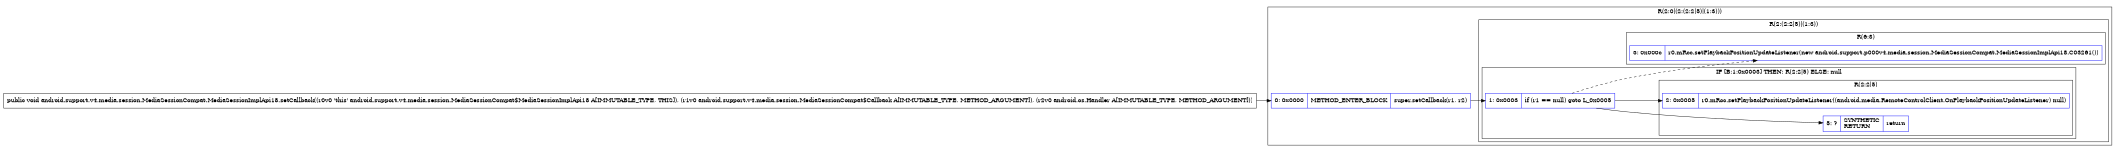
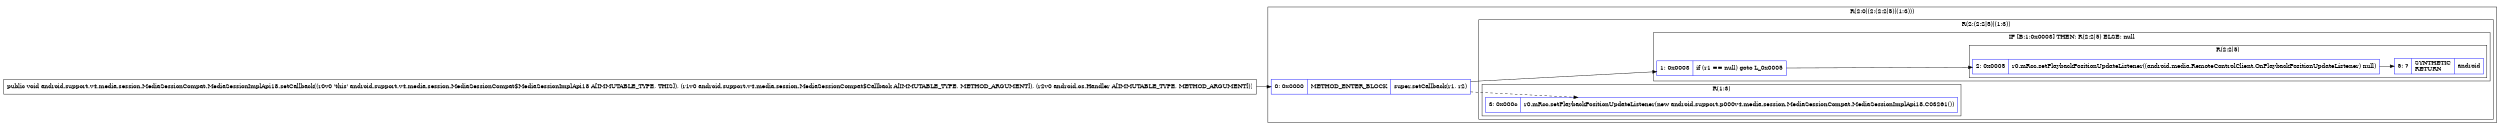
(1866, 37) -> (1722, 89)
(1662, 72) -> (1522, 95)
(1707, 118) -> (2385, 66)
(1896, 124) -> (2469, 66)
